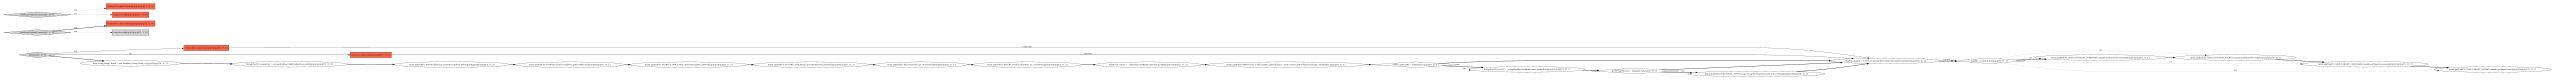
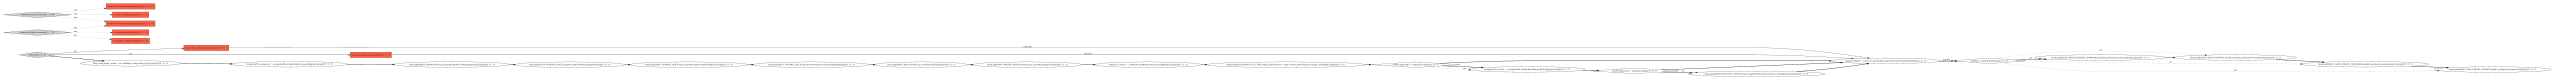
none -> (79, 19)
(79, 28) -> (79, 28)
(131, 33) -> (131, 33)
none -> (131, 41)
